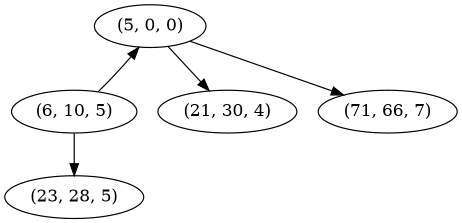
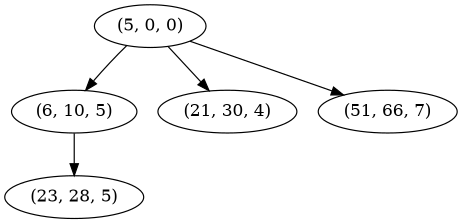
(115, 75) -> (110, 63)
(388, 112) -> (388, 112)
